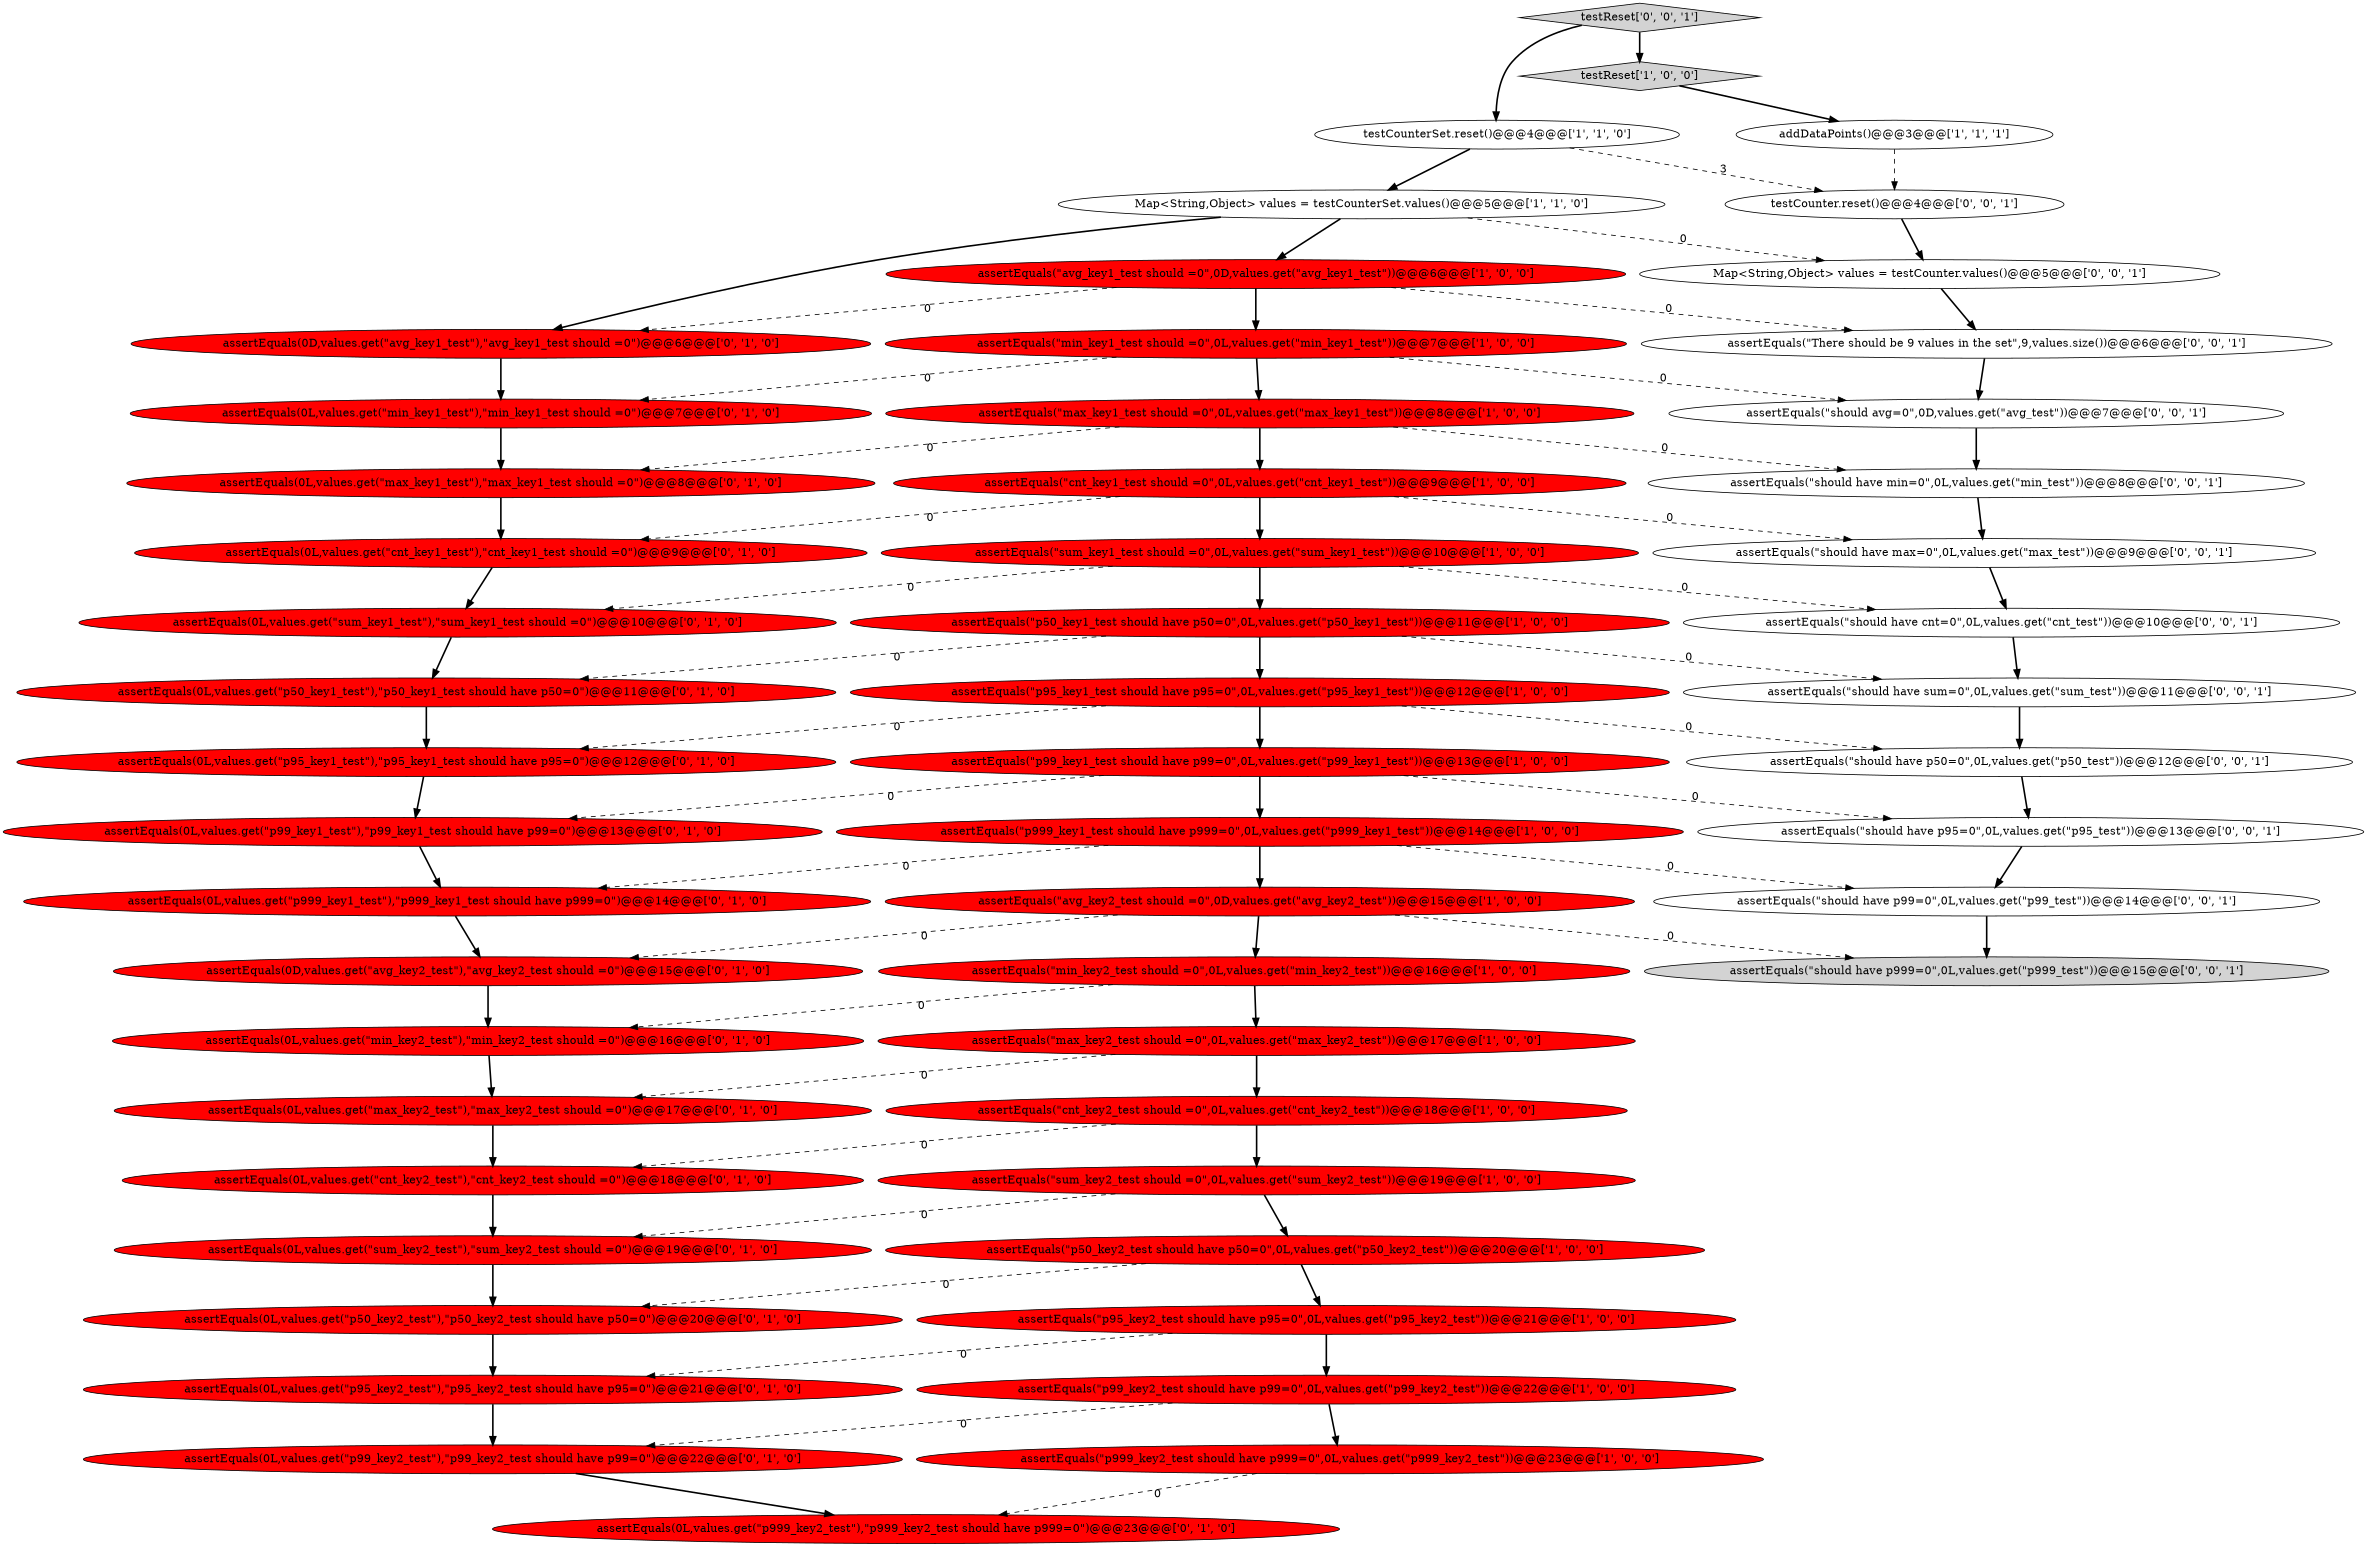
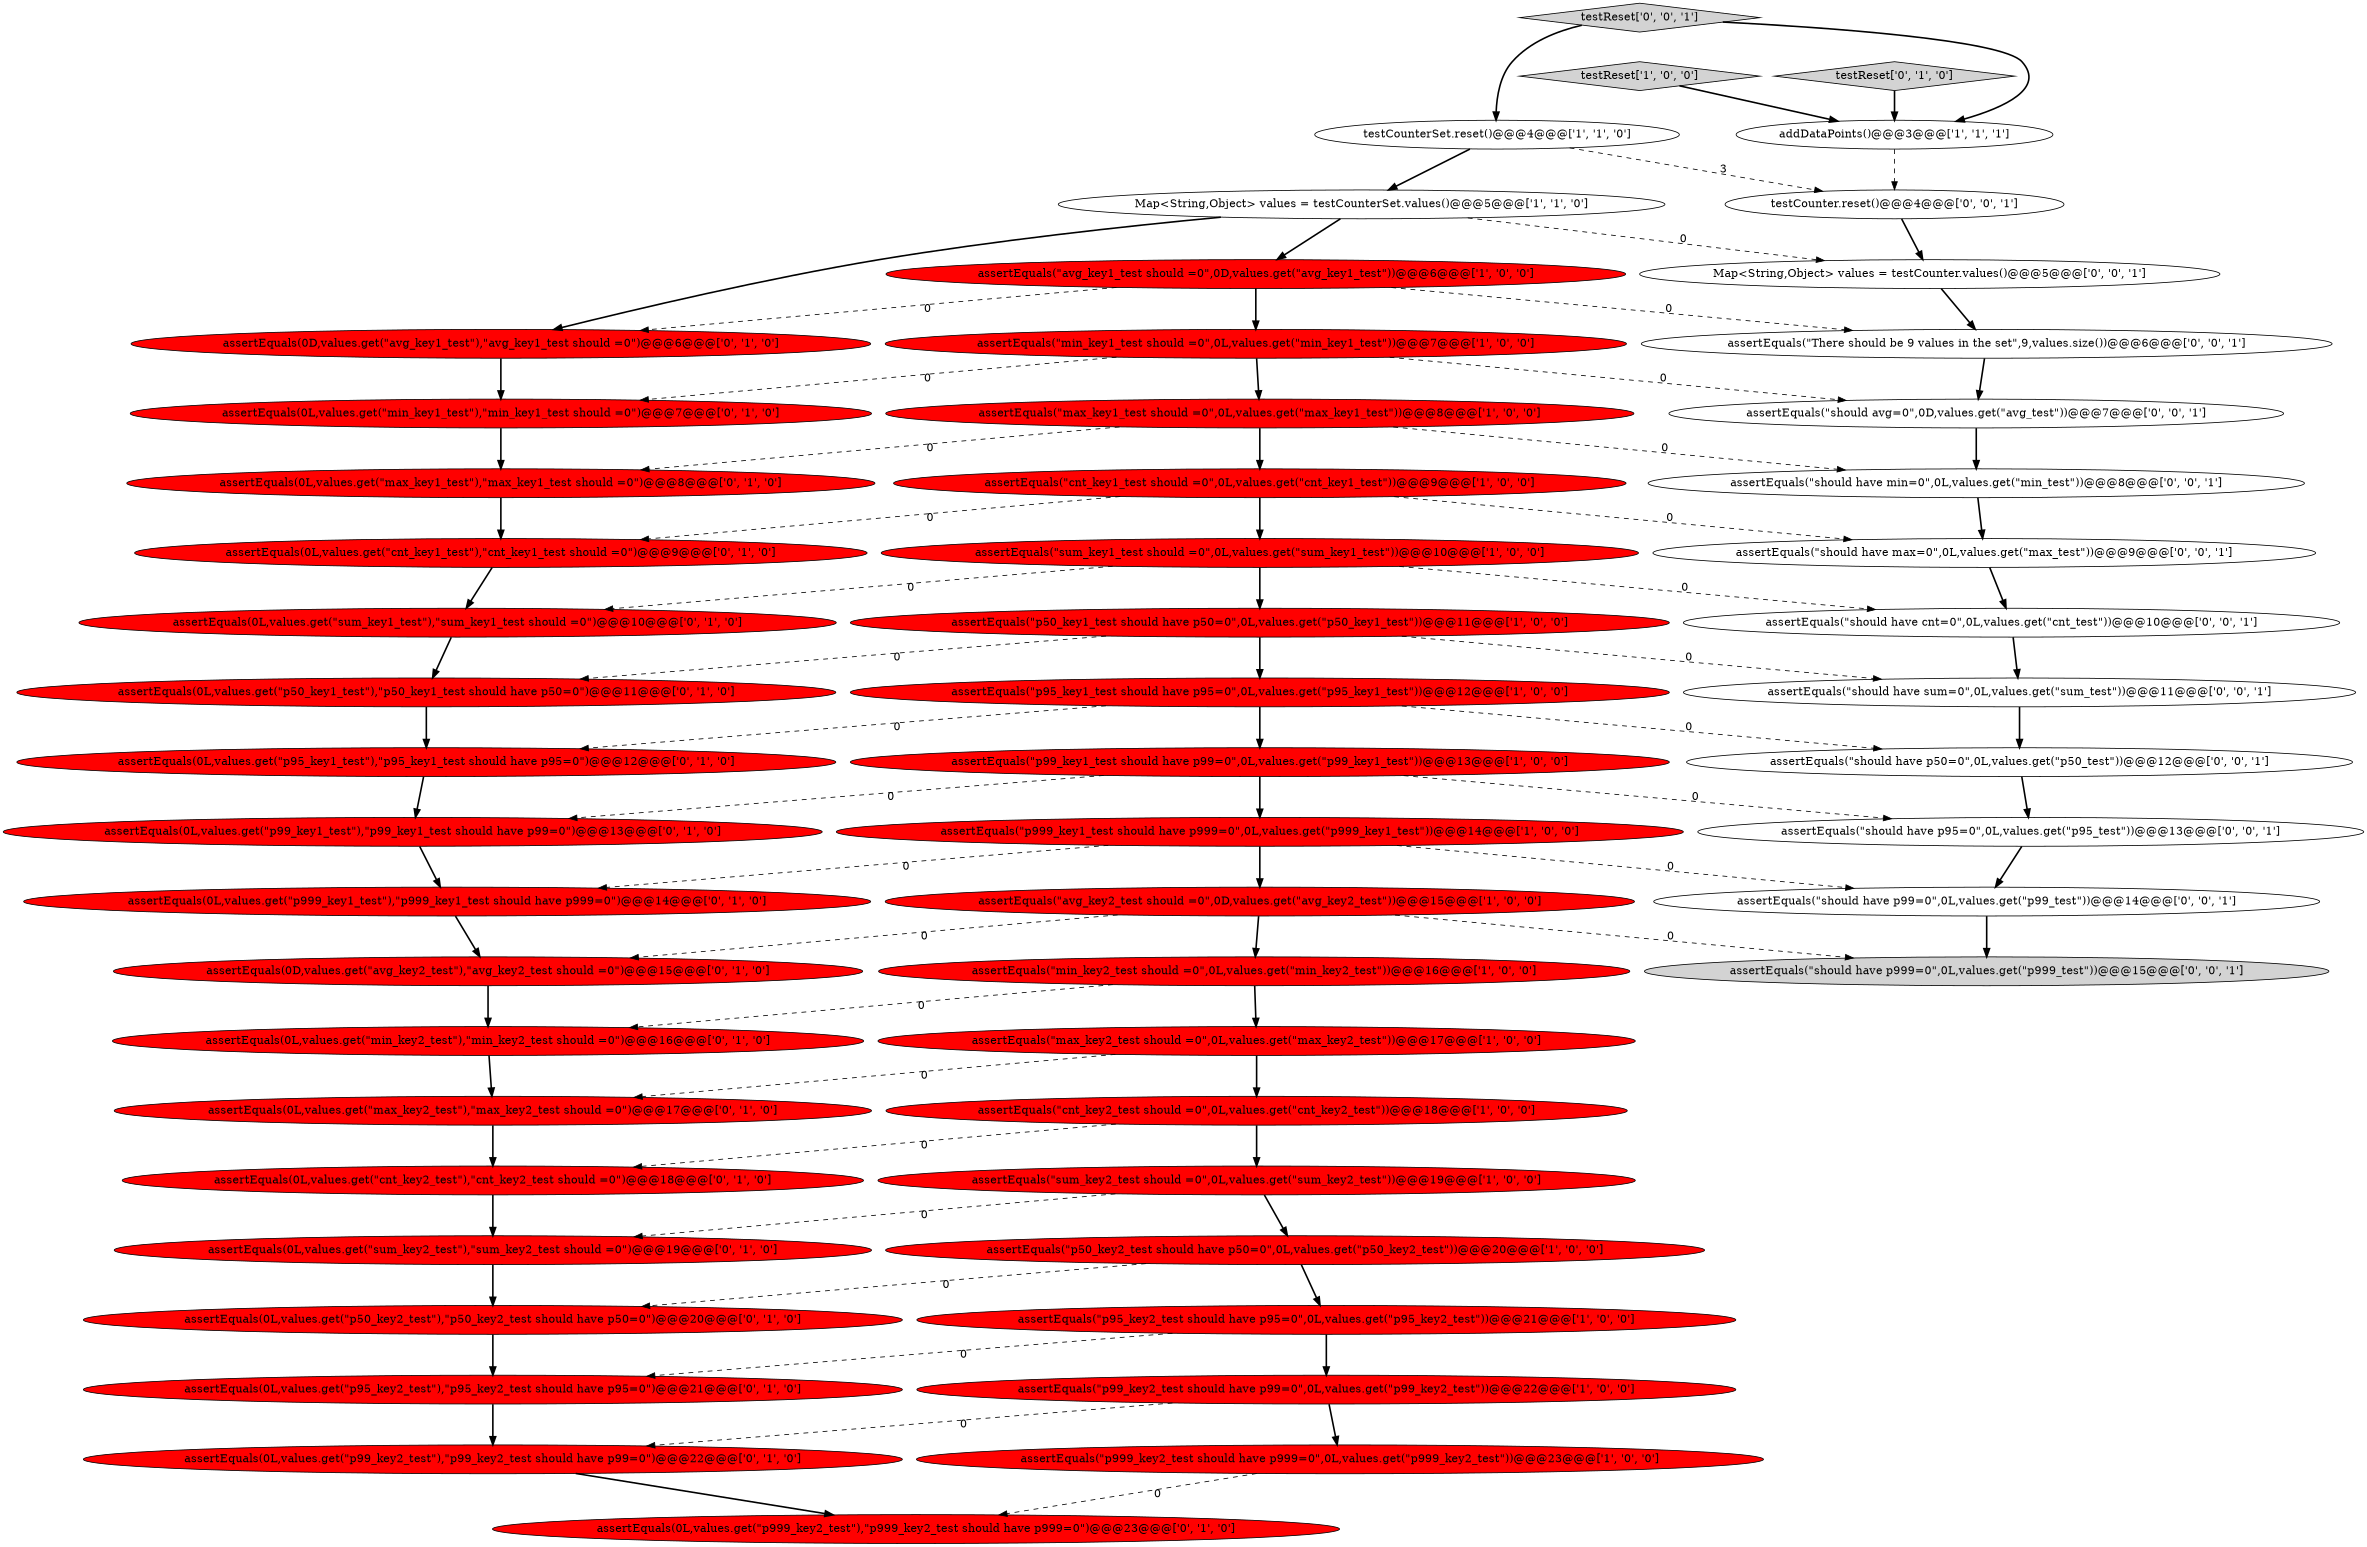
(1640, 43) -> (1923, 38)
none -> (1894, 76)
